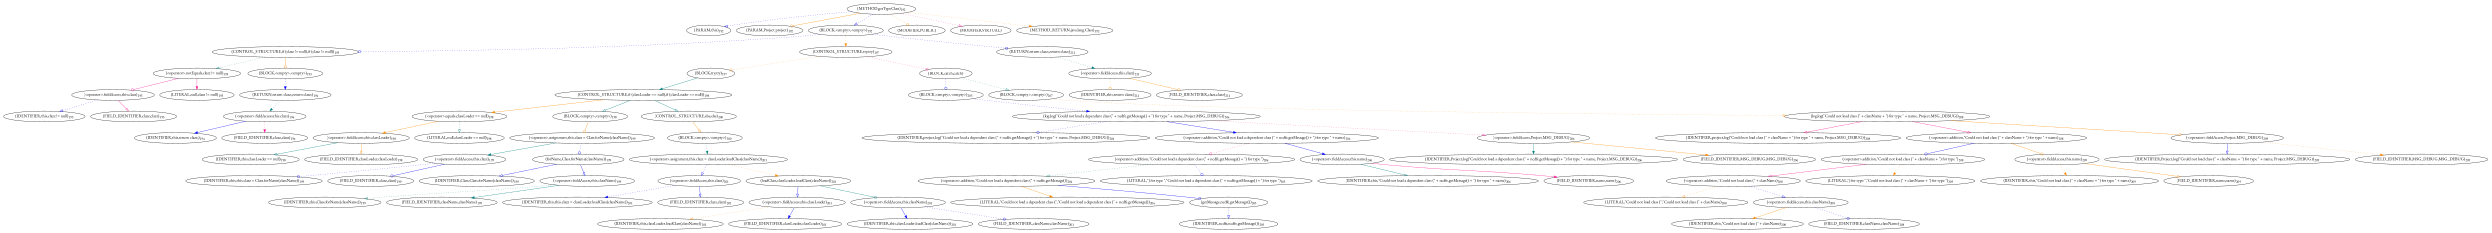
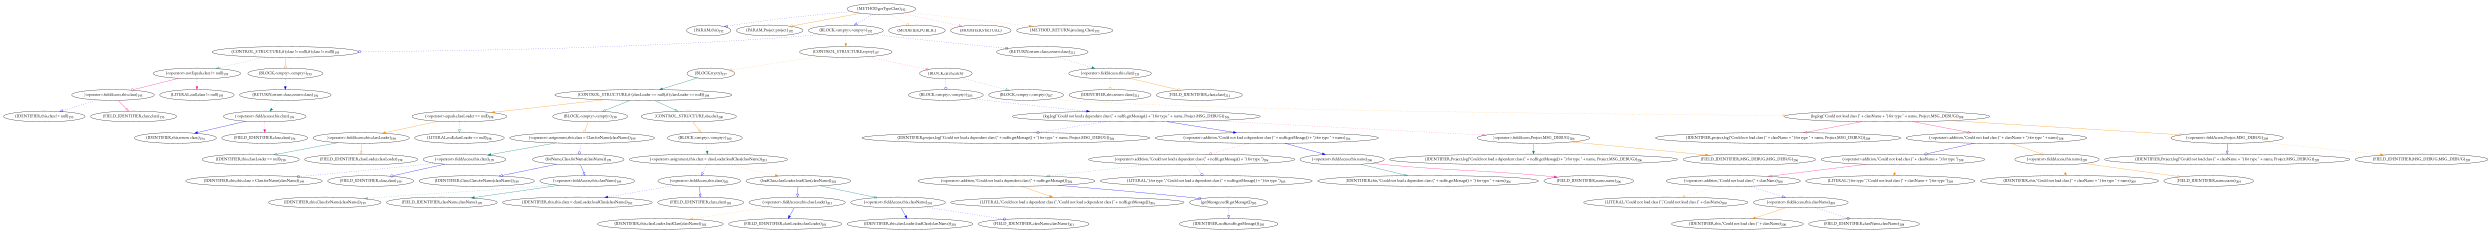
(197, 83) -> (197, 83)
